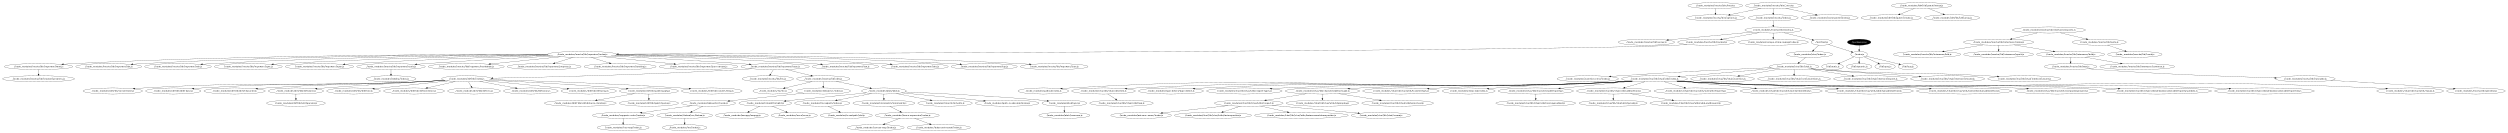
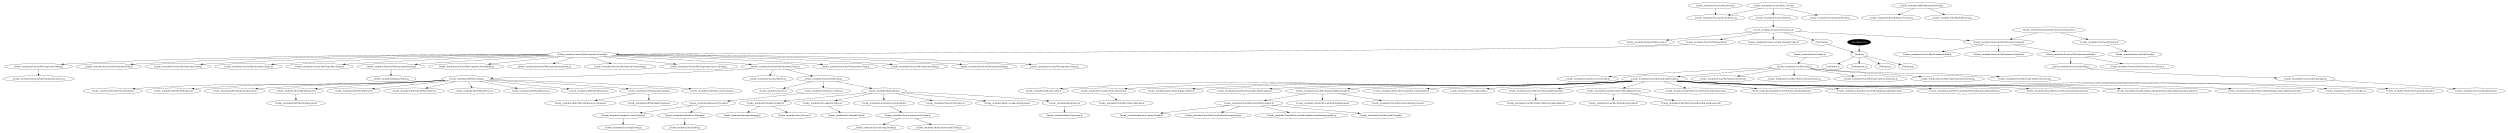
none -> (1883, 36)
(1816, 48) -> none
none -> (2346, 91)
